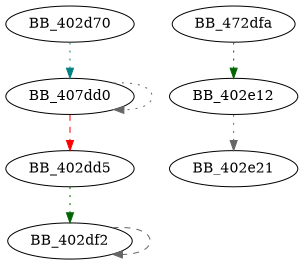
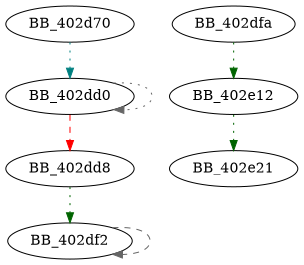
(234, 24) -> (234, 24)
(70, 96) -> (70, 96)
(234, 128) -> (234, 128)
(70, 169) -> (70, 169)
